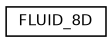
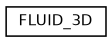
(56, 22) -> (56, 22)
